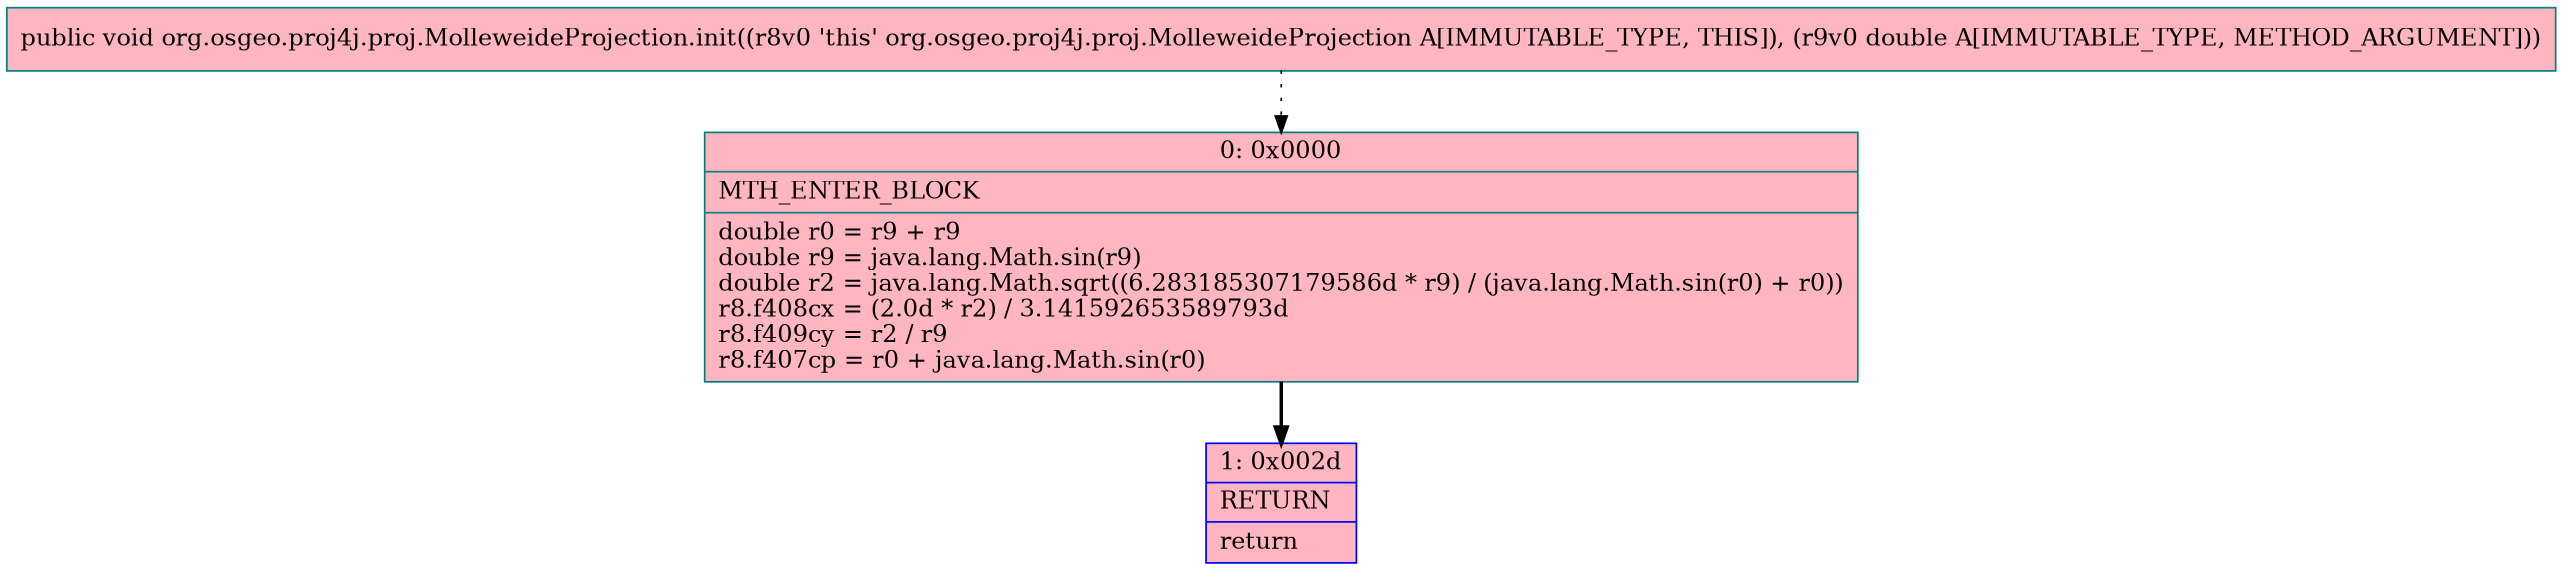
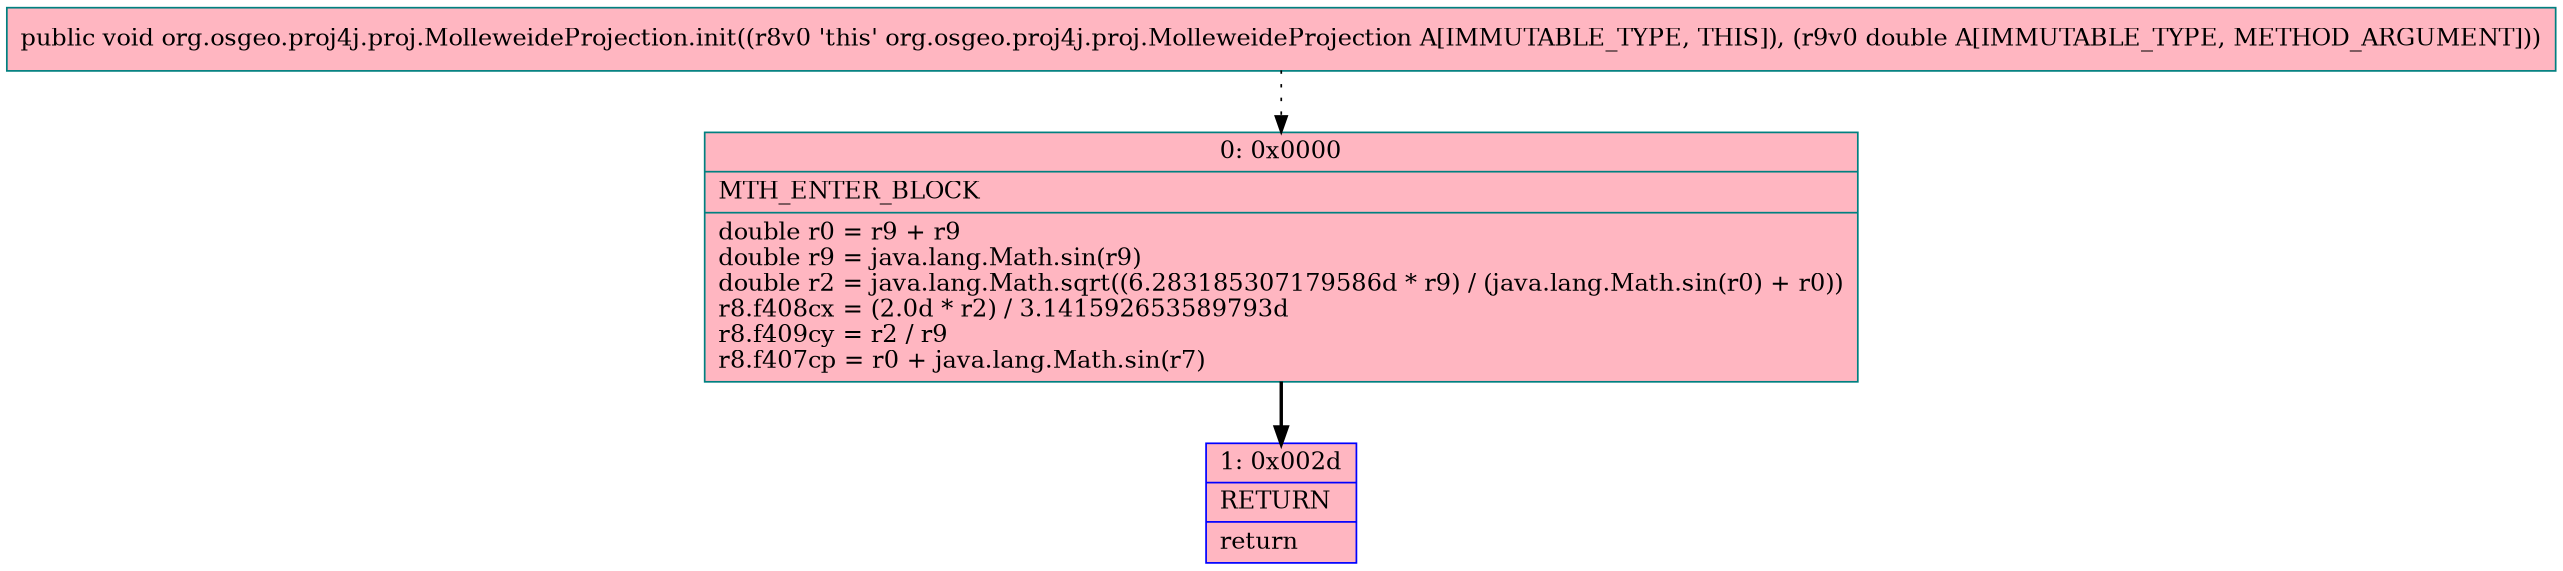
(963, 360) -> (963, 360)
